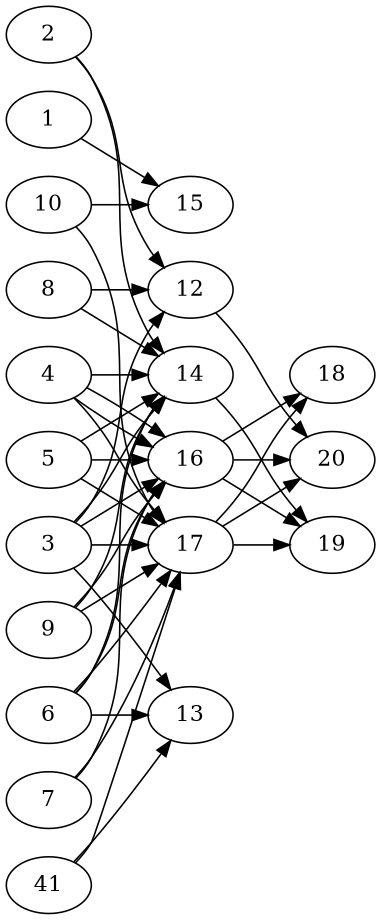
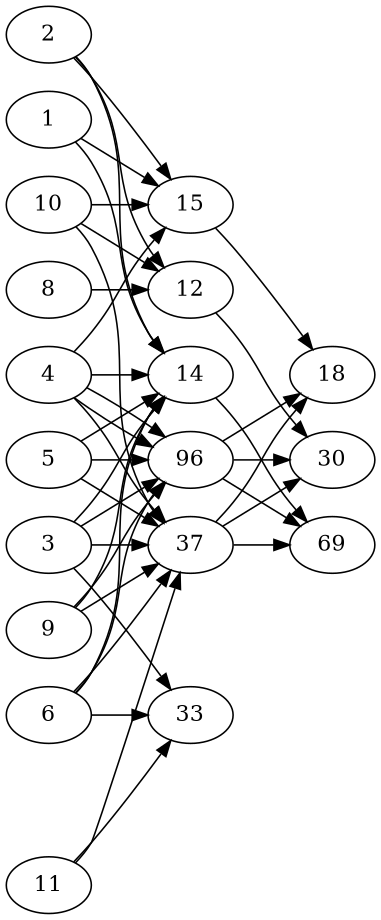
none -> (119, 111)
none -> (261, 281)
none -> (105, 314)
(107, 324) -> (106, 192)
(118, 425) -> (108, 240)
(191, 460) -> (191, 460)
(332, 460) -> (332, 460)
(191, 545) -> (191, 545)
(332, 545) -> (332, 545)
(191, 715) -> (191, 715)
(49, 800) -> none
(49, 885) -> (49, 885)
